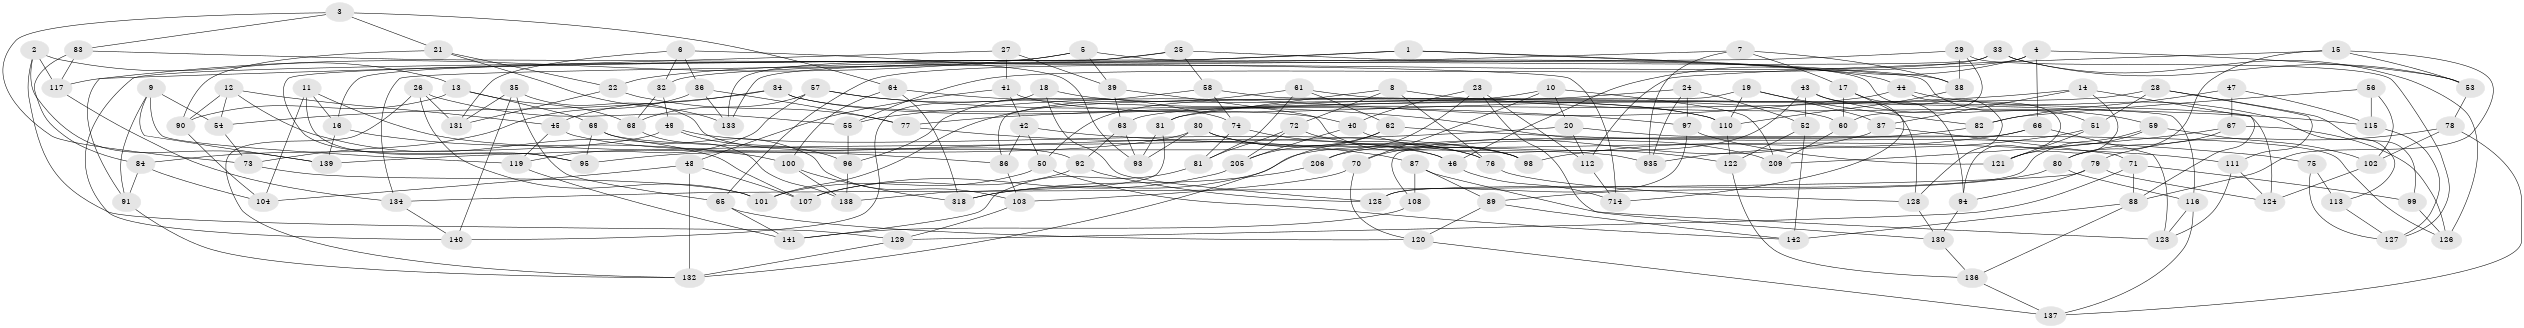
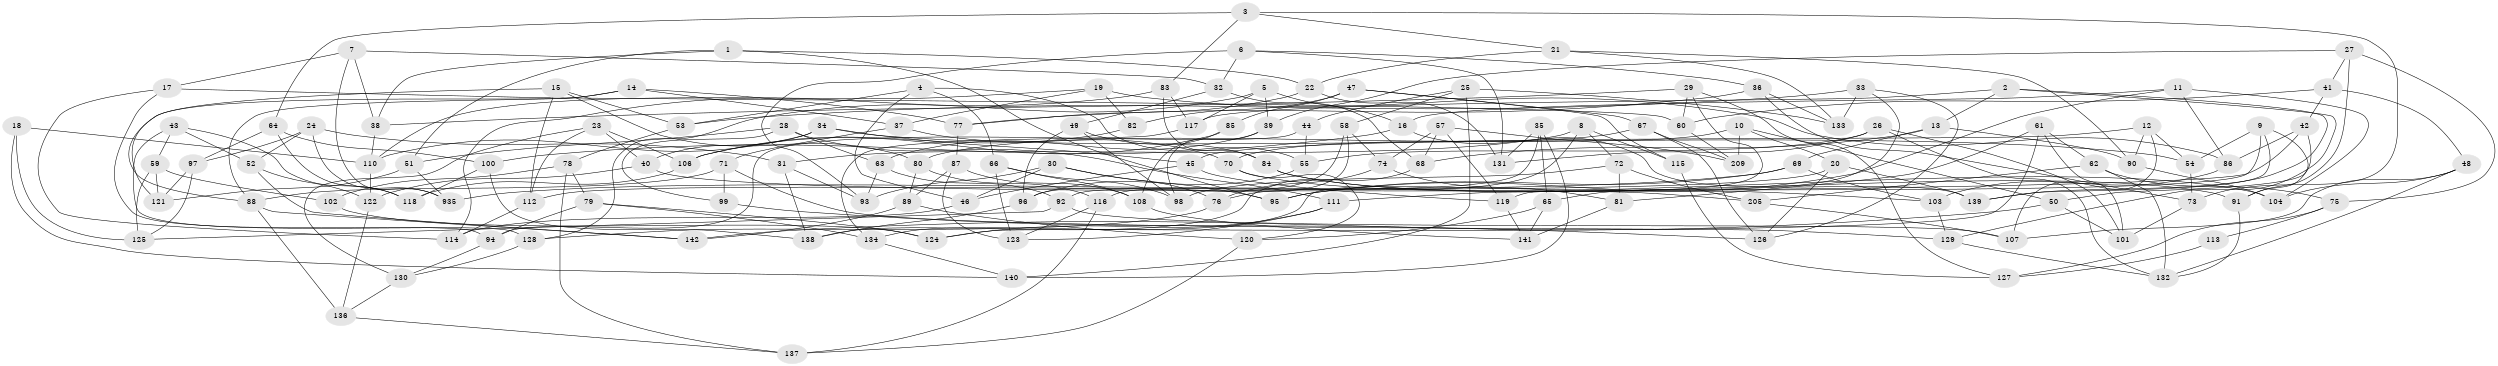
(2371, 88) -> none
(2220, 108) -> none
none -> (1231, 126)
none -> (2494, 149)
(1318, 164) -> (685, 164)
(959, 202) -> (410, 202)
(1615, 202) -> (452, 240)
